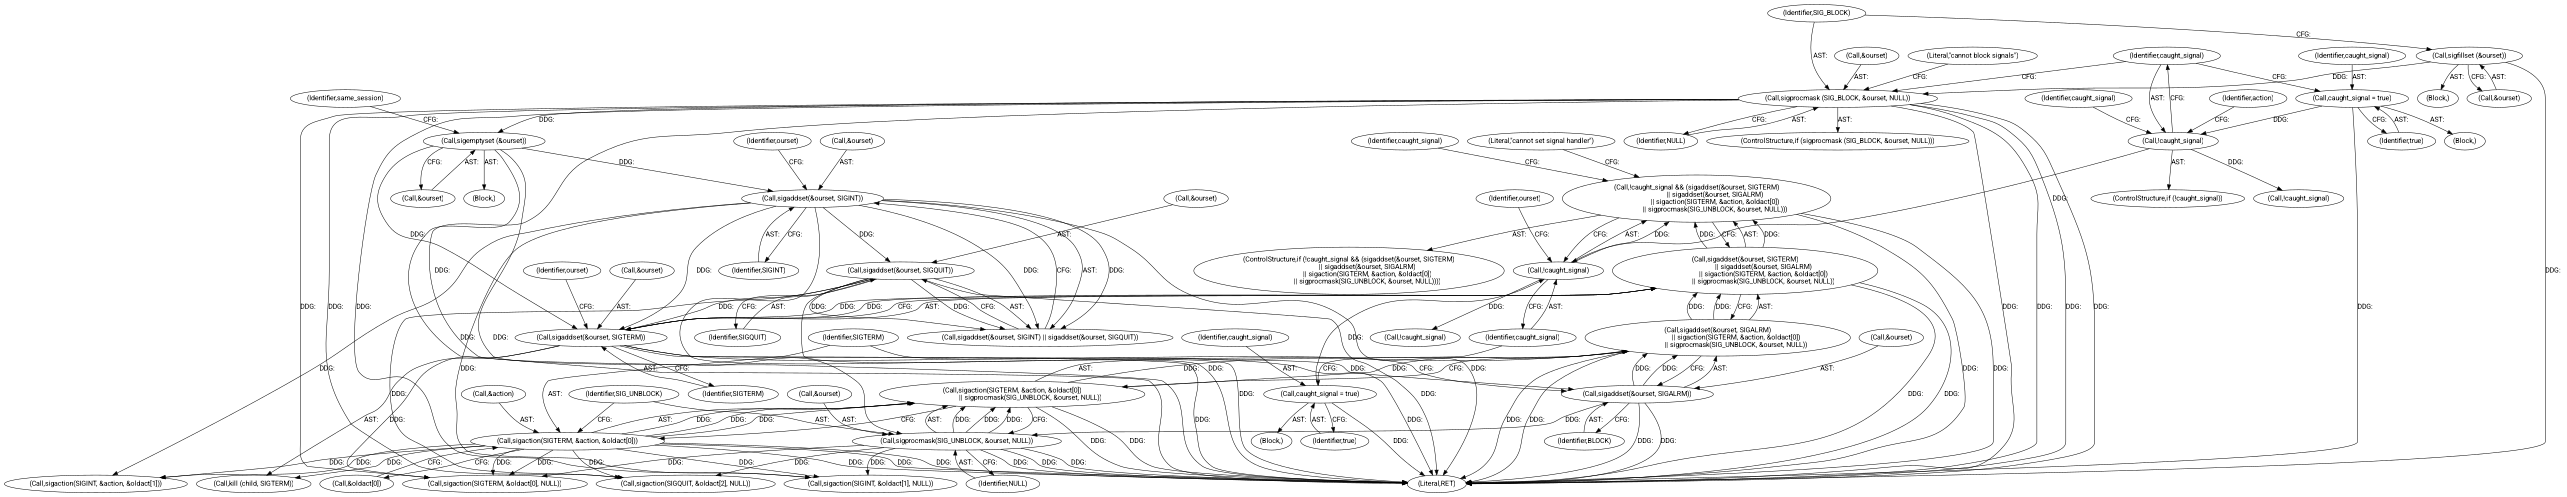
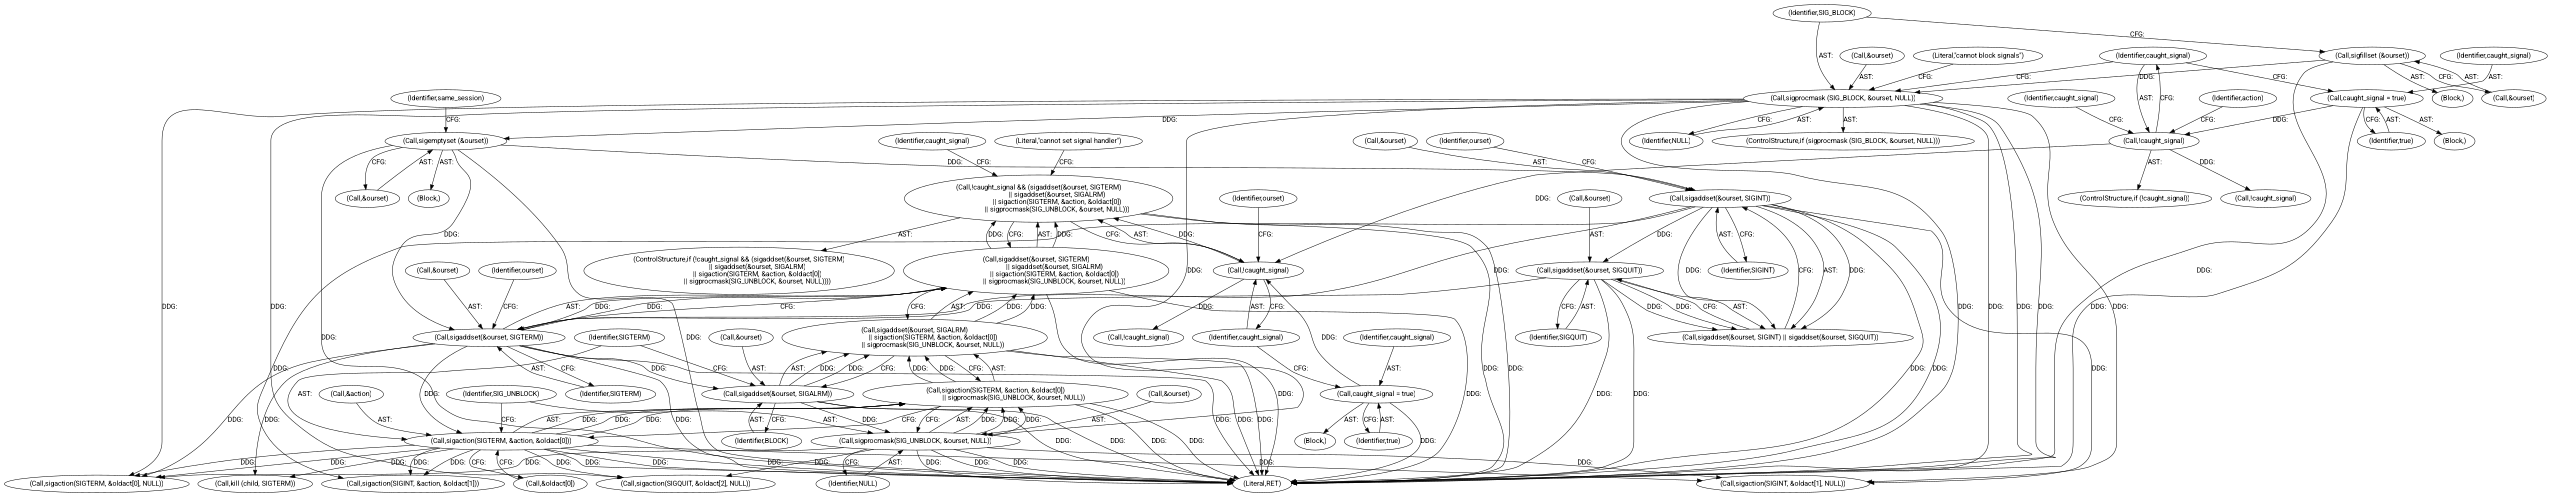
(468, 313) -> none
none -> (422, 387)
(372, 420) -> (273, 420)
